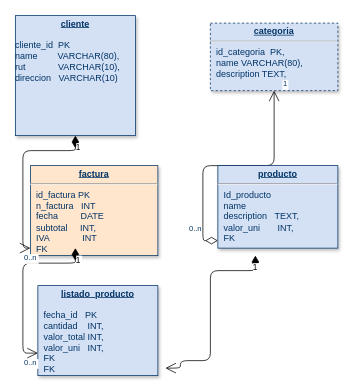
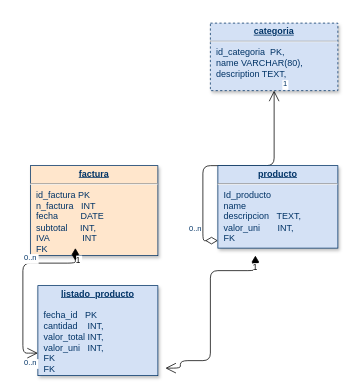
(75, 75) -> none
(51, 150) -> none
(261, 198) -> (261, 198)
